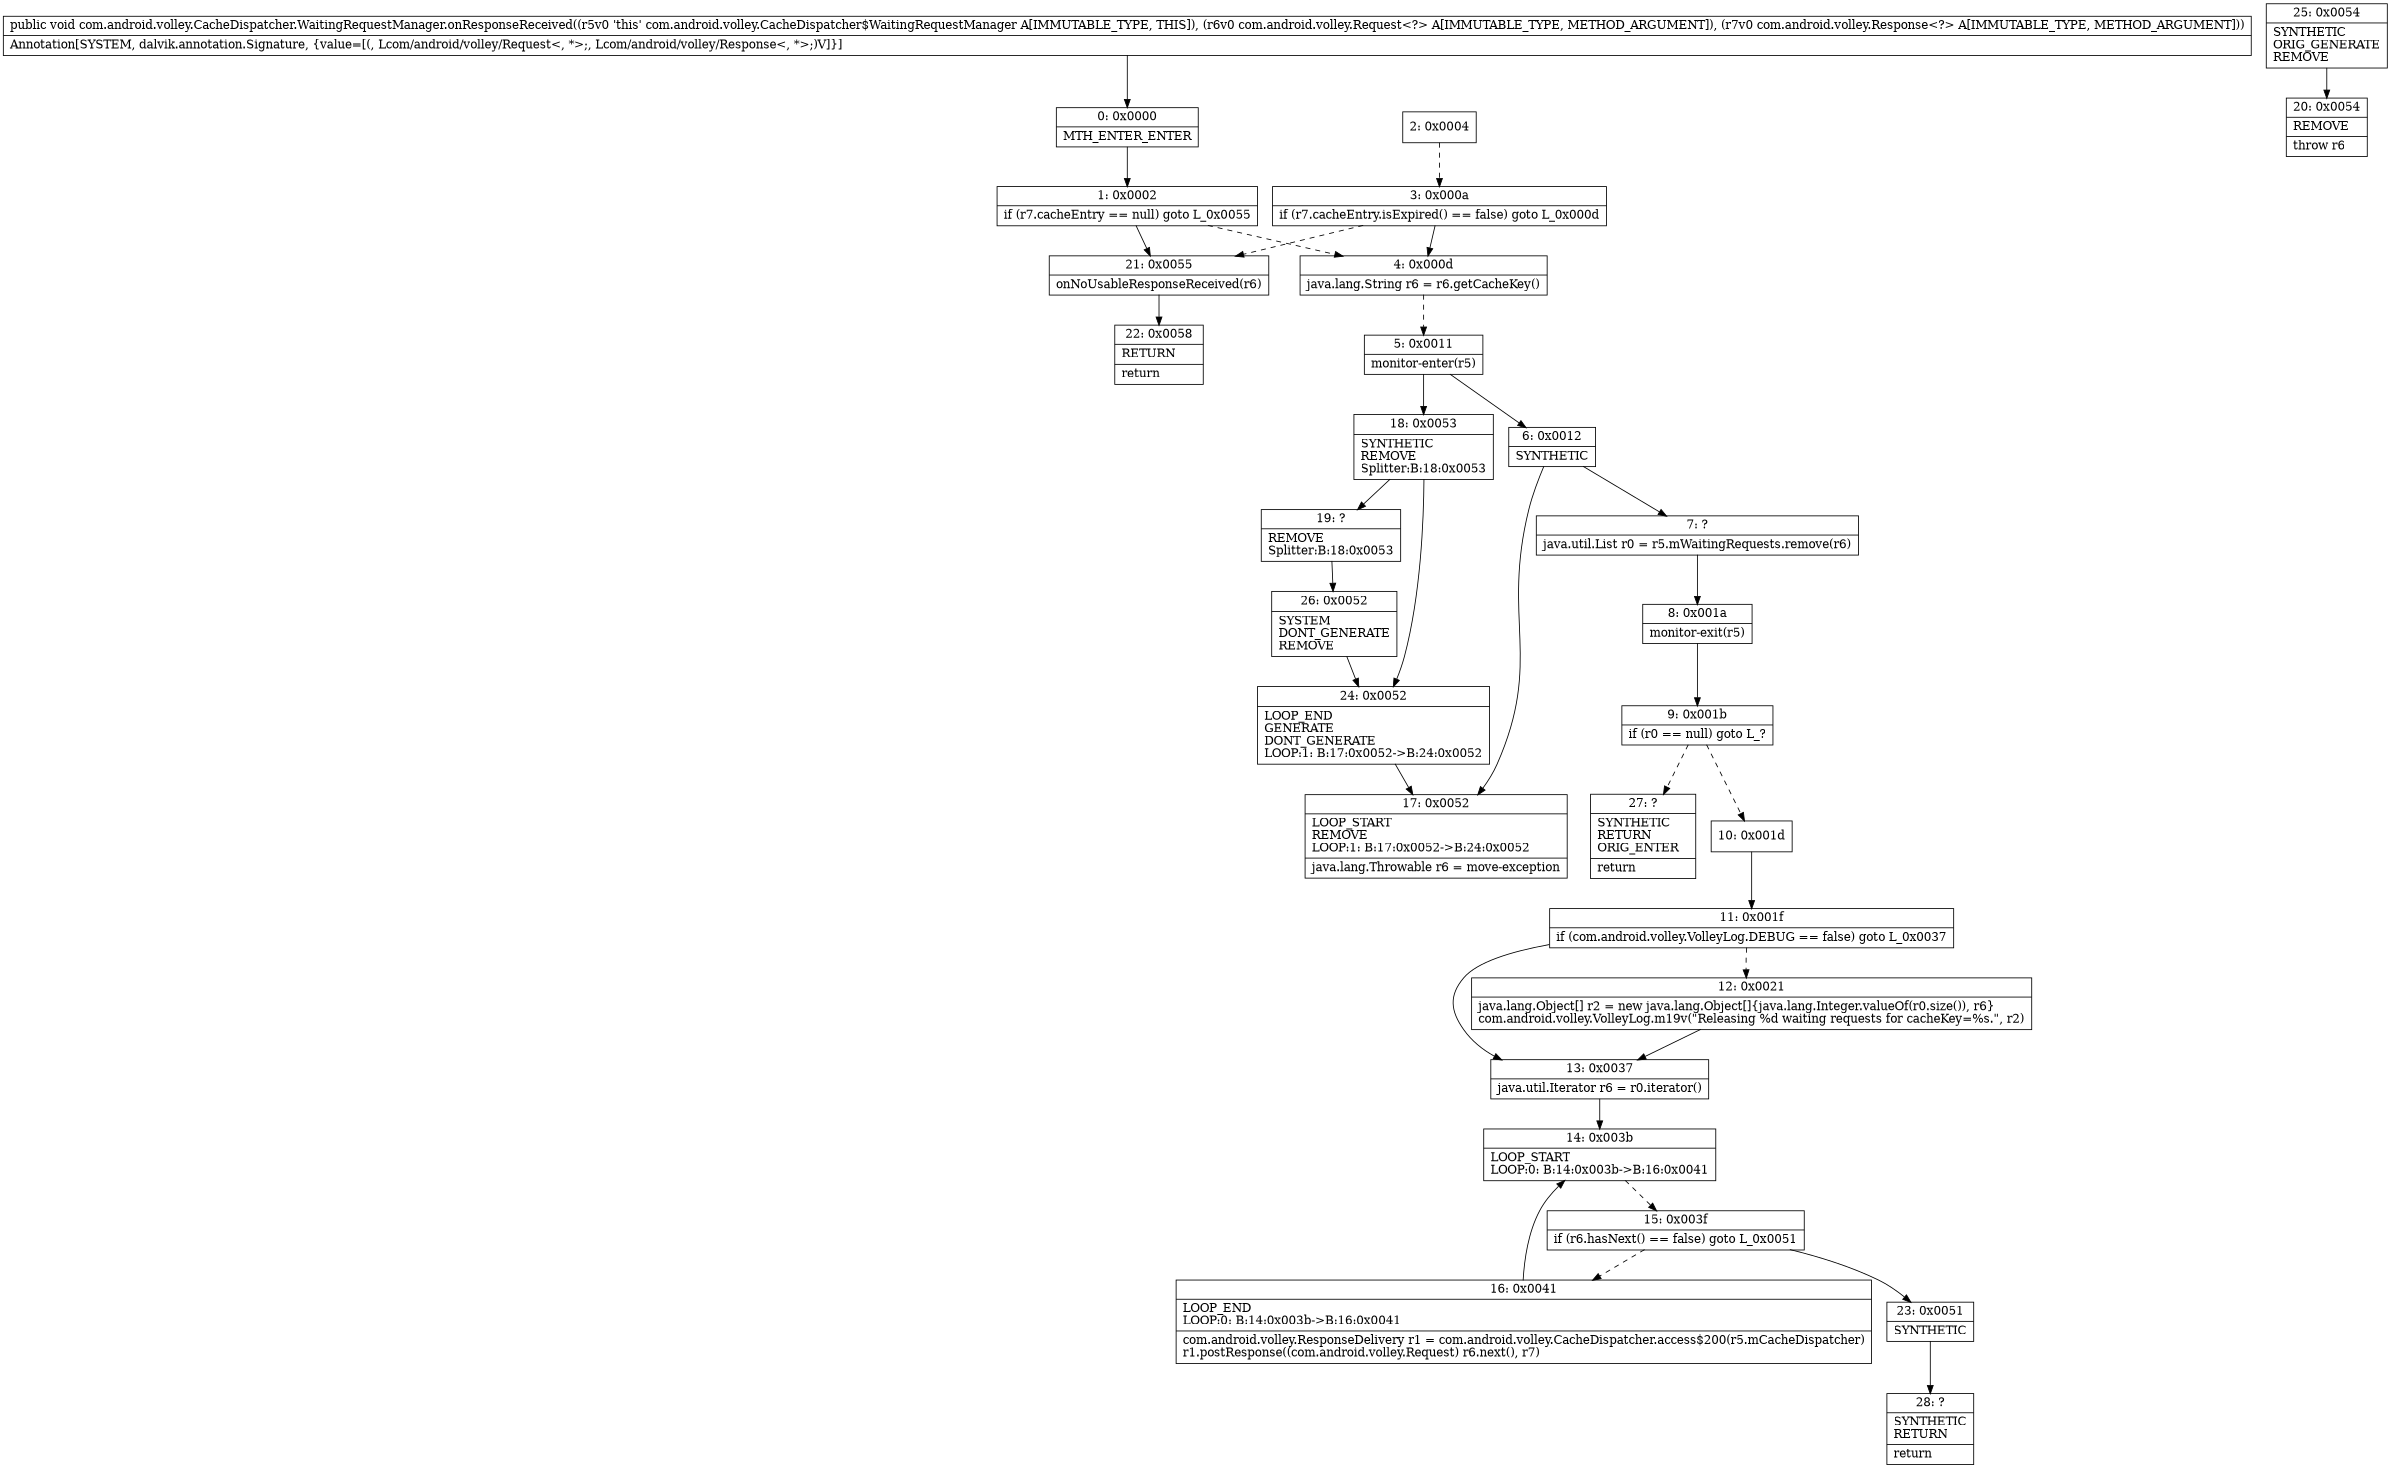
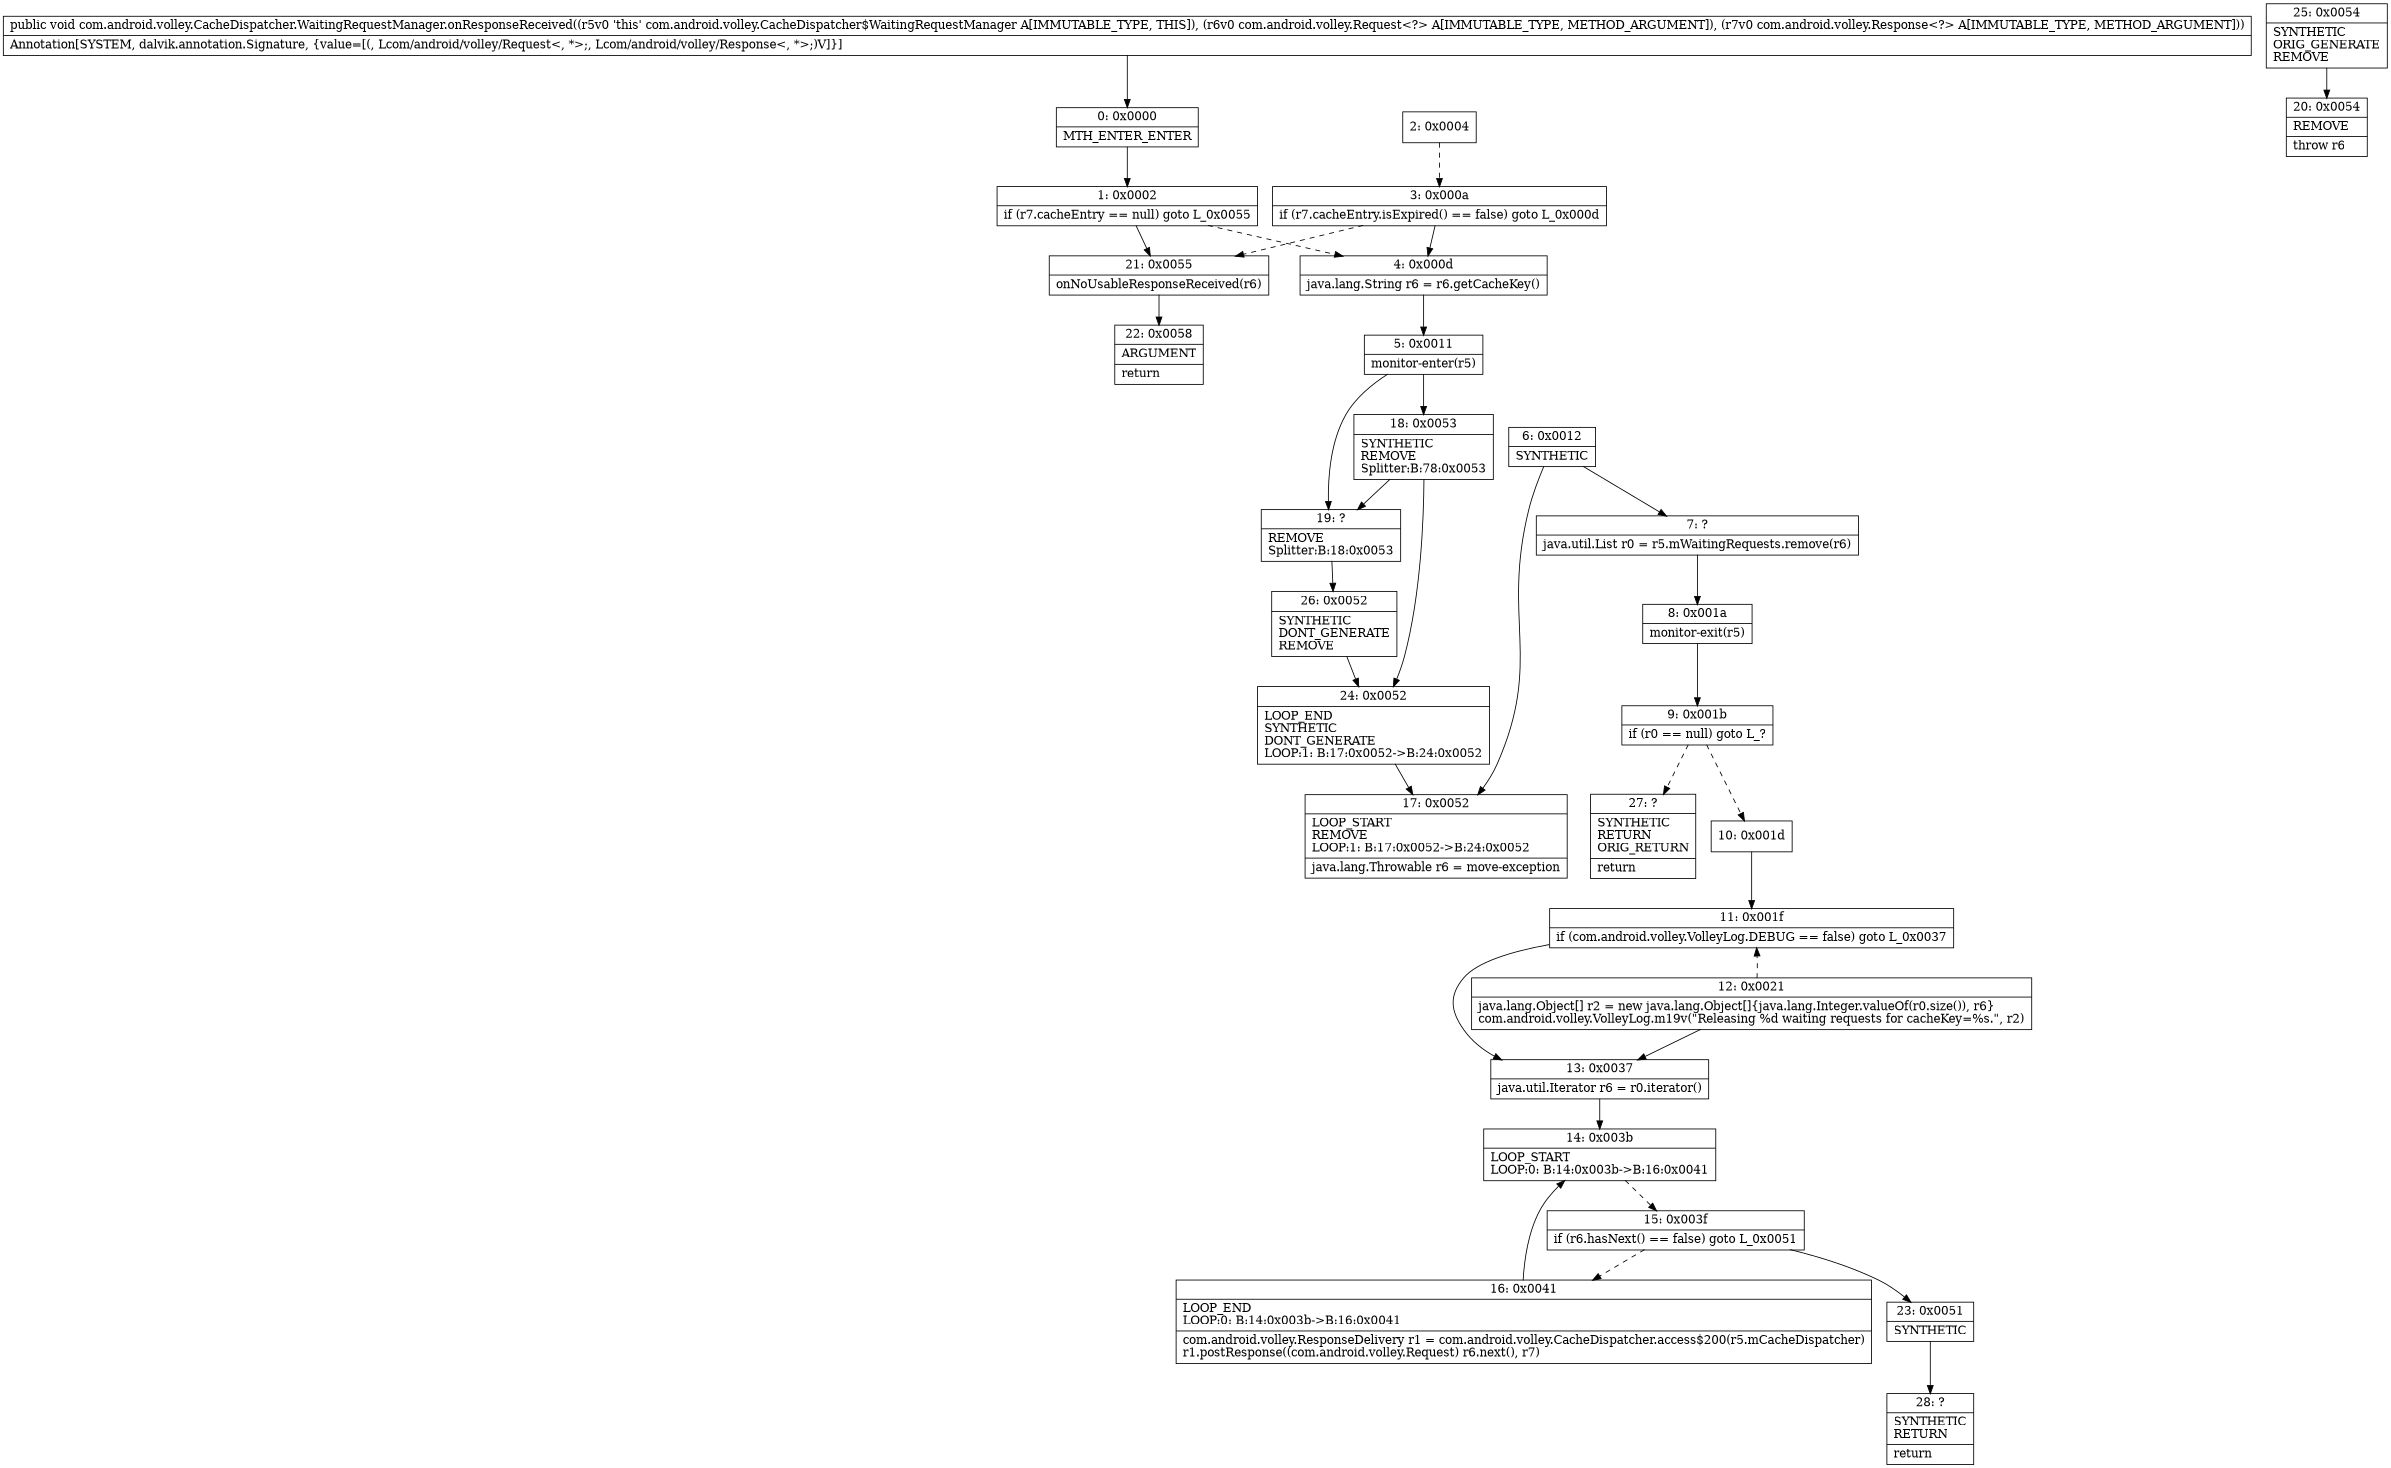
(1424, 311) -> (1424, 311)
(1149, 354) -> (1159, 354)
(1484, 398) -> (1339, 429)
(1424, 469) -> (1424, 469)
(1305, 621) -> (1315, 621)
(1299, 729) -> (1301, 729)
(1638, 848) -> (1643, 848)
(1746, 959) -> (1757, 967)
